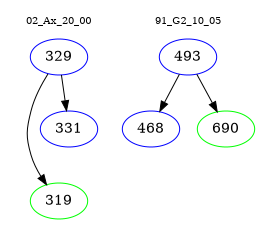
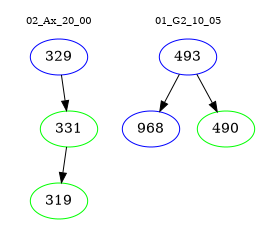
(188, 22) -> (188, 22)
(28, 124) -> (65, 160)
(69, 129) -> (69, 129)
(151, 129) -> (151, 129)
(226, 129) -> (226, 129)
